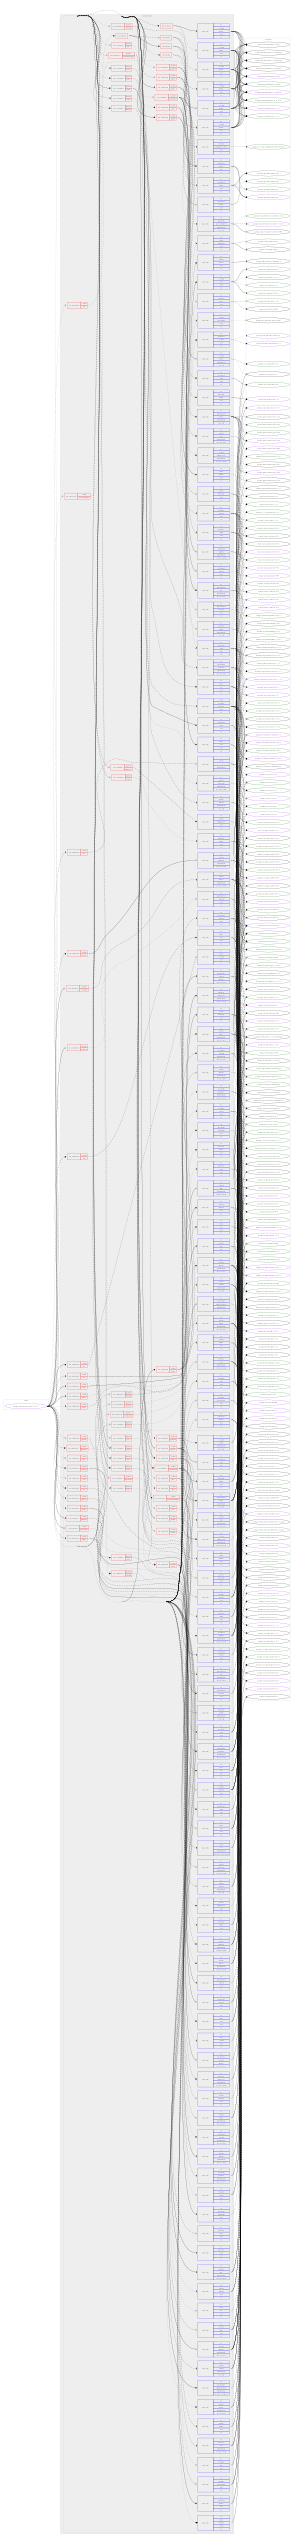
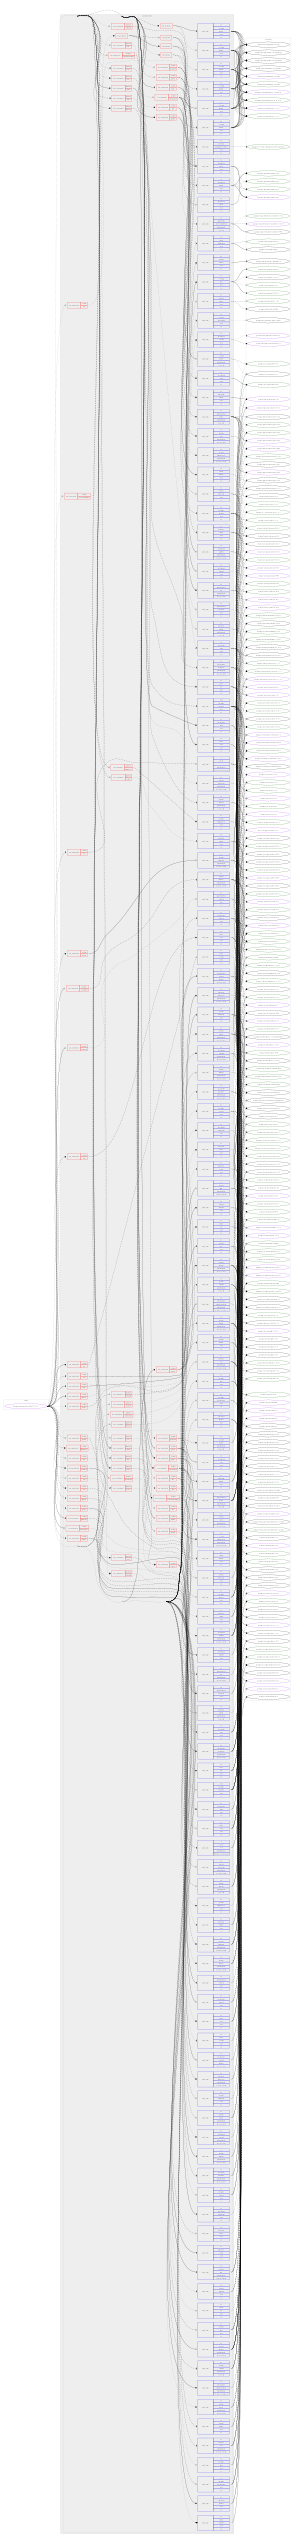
(268, 1387) -> none
